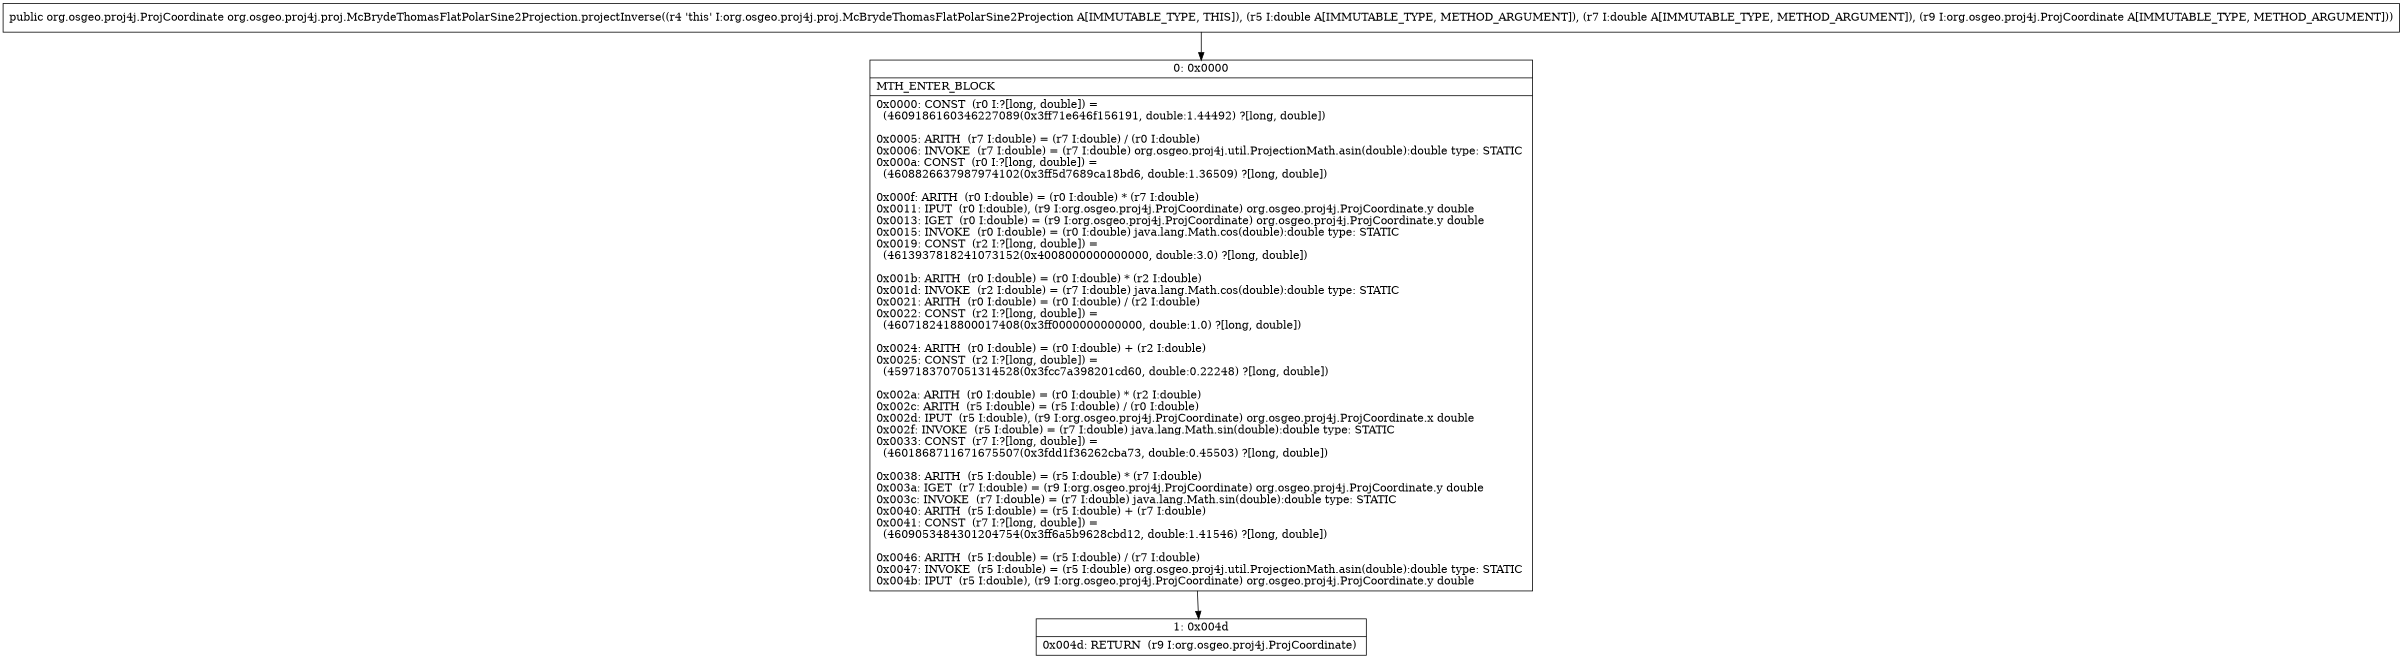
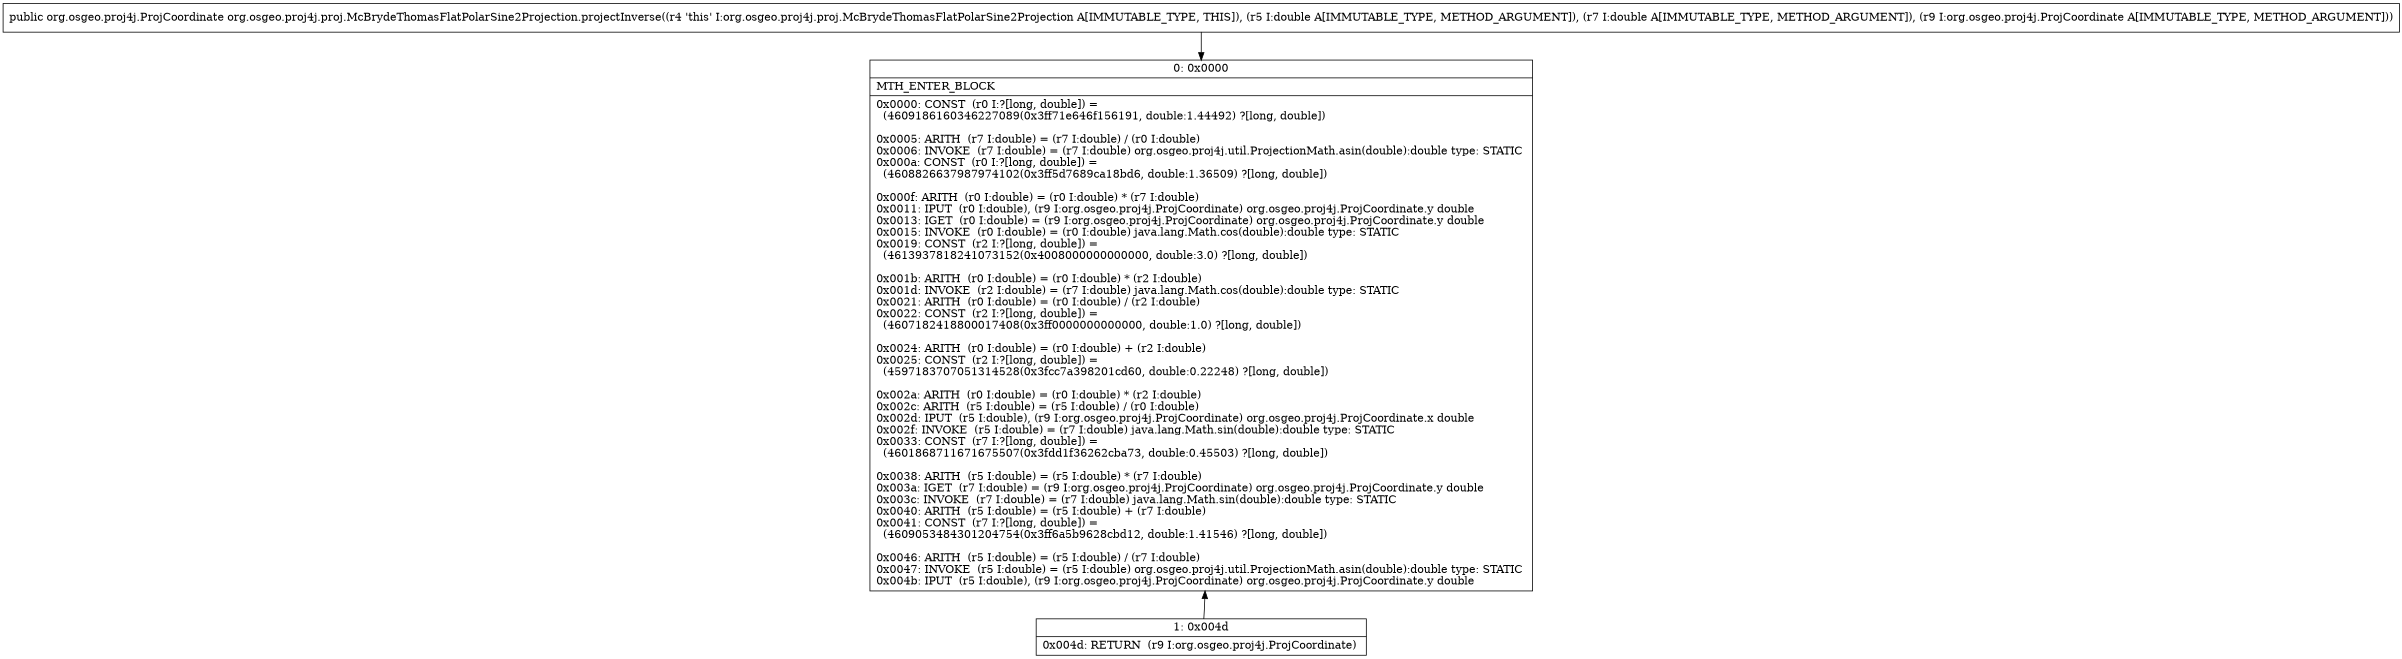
(1198, 601) -> (1204, 609)
